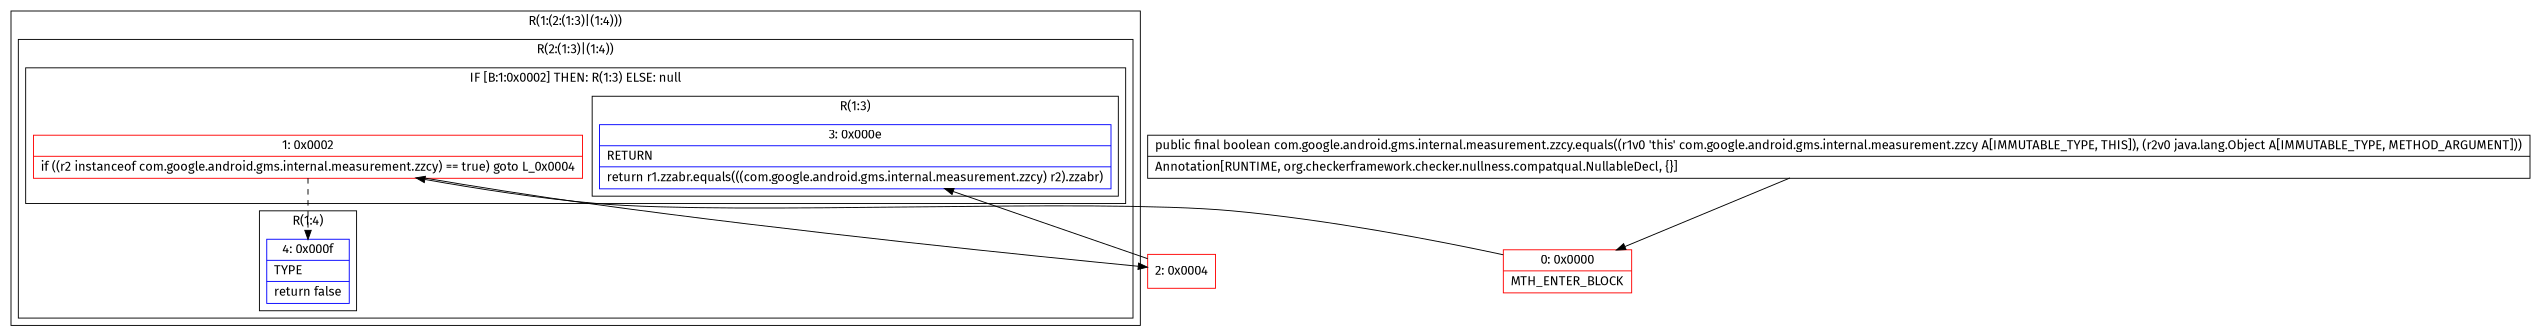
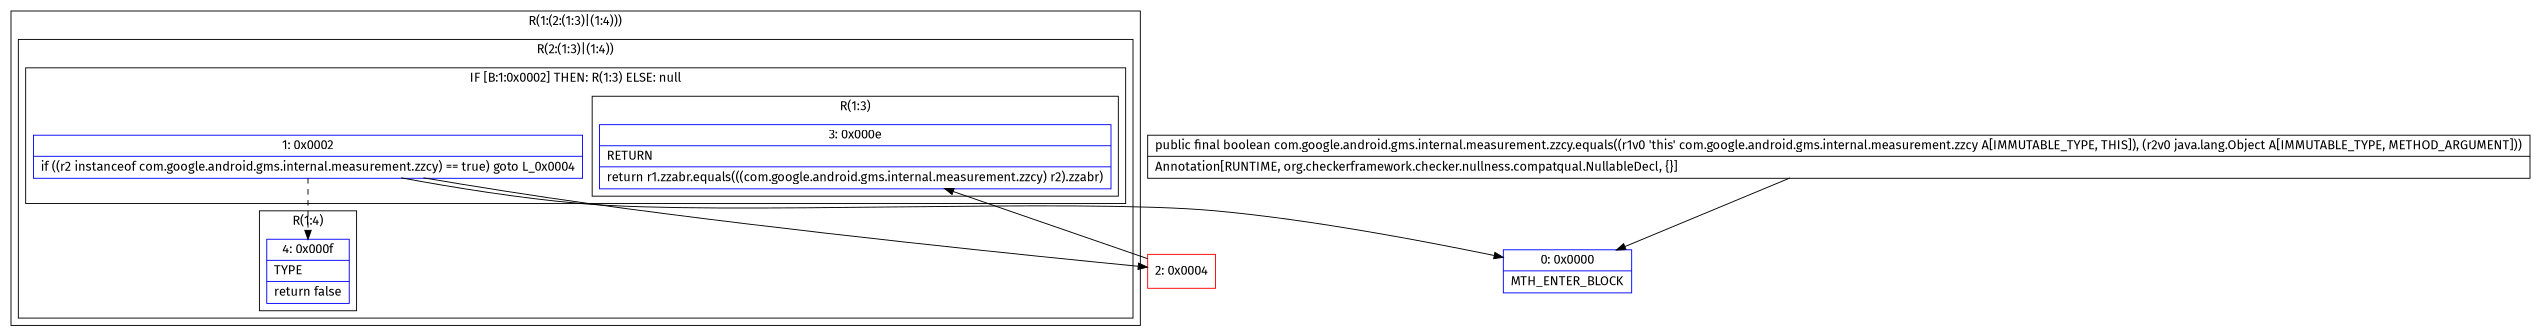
(308, 157) -> (308, 157)
(1155, 207) -> (1168, 208)
(1568, 271) -> (1568, 271)
